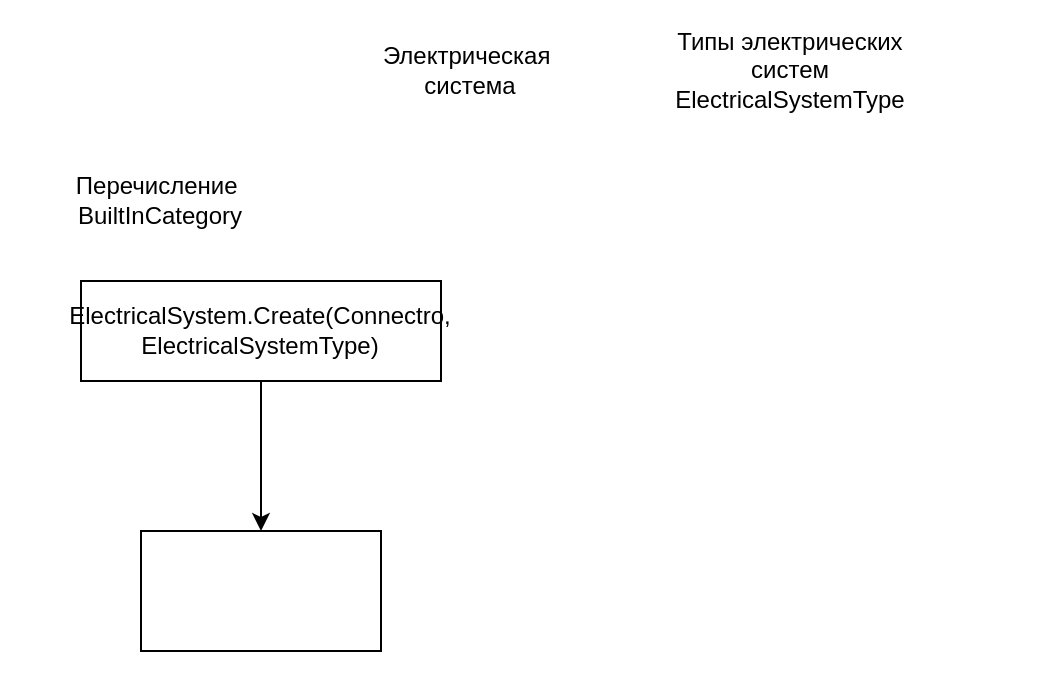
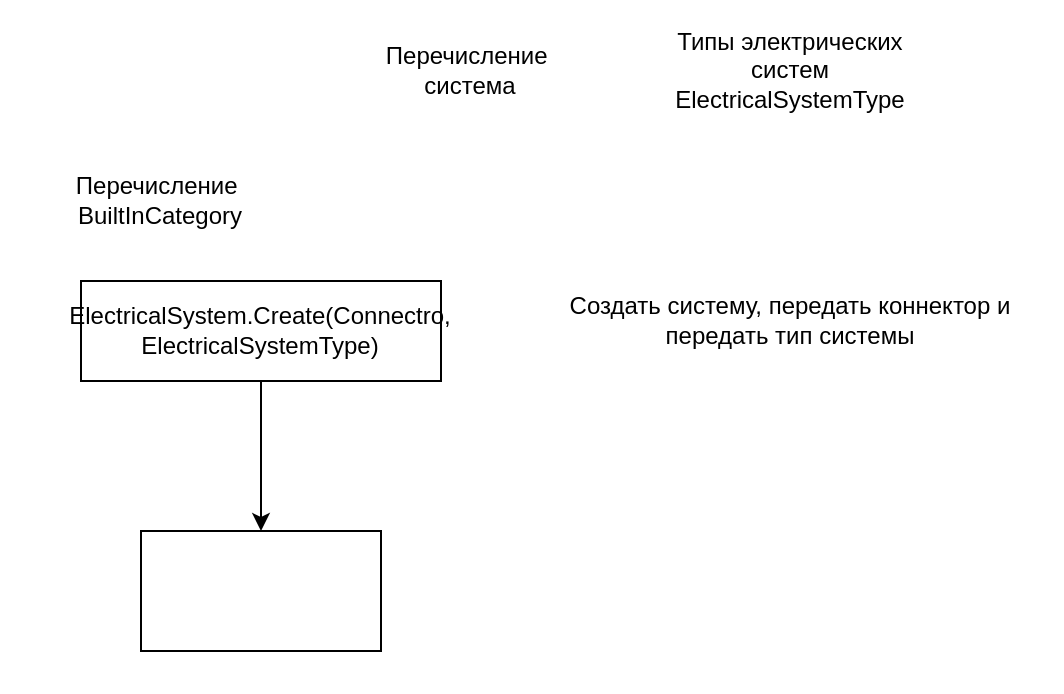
(471, 71) -> (471, 71)
none -> (791, 321)
